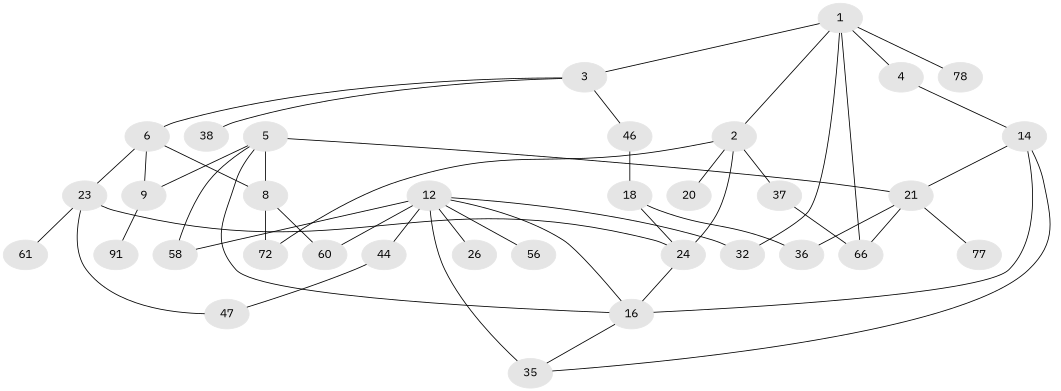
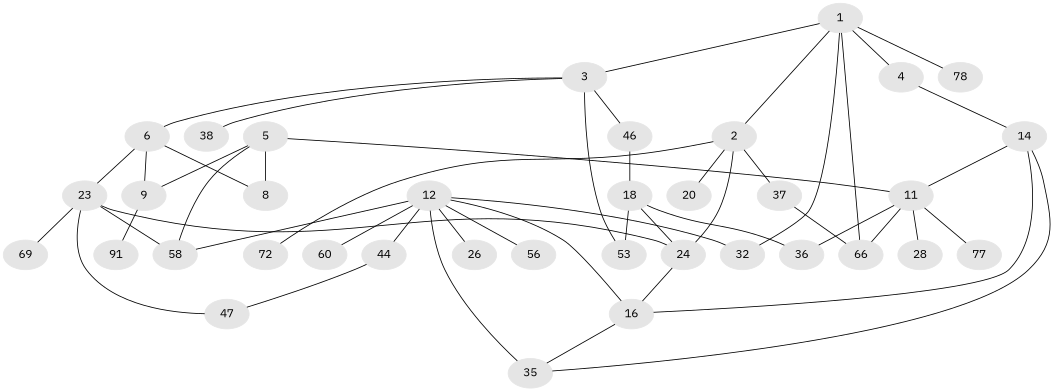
(911, 196) -> (911, 196)
(292, 222) -> none
none -> (126, 223)
(266, 225) -> none
(25, 255) -> (25, 255)
none -> (624, 255)
none -> (920, 255)
(355, 296) -> none
